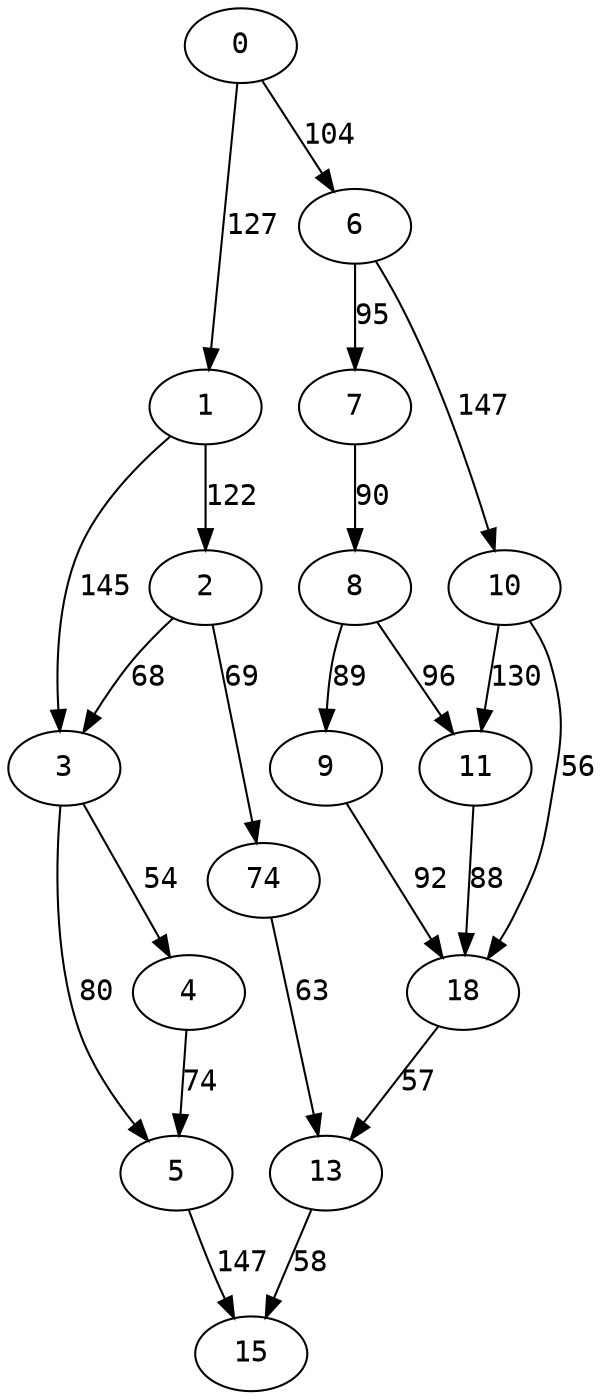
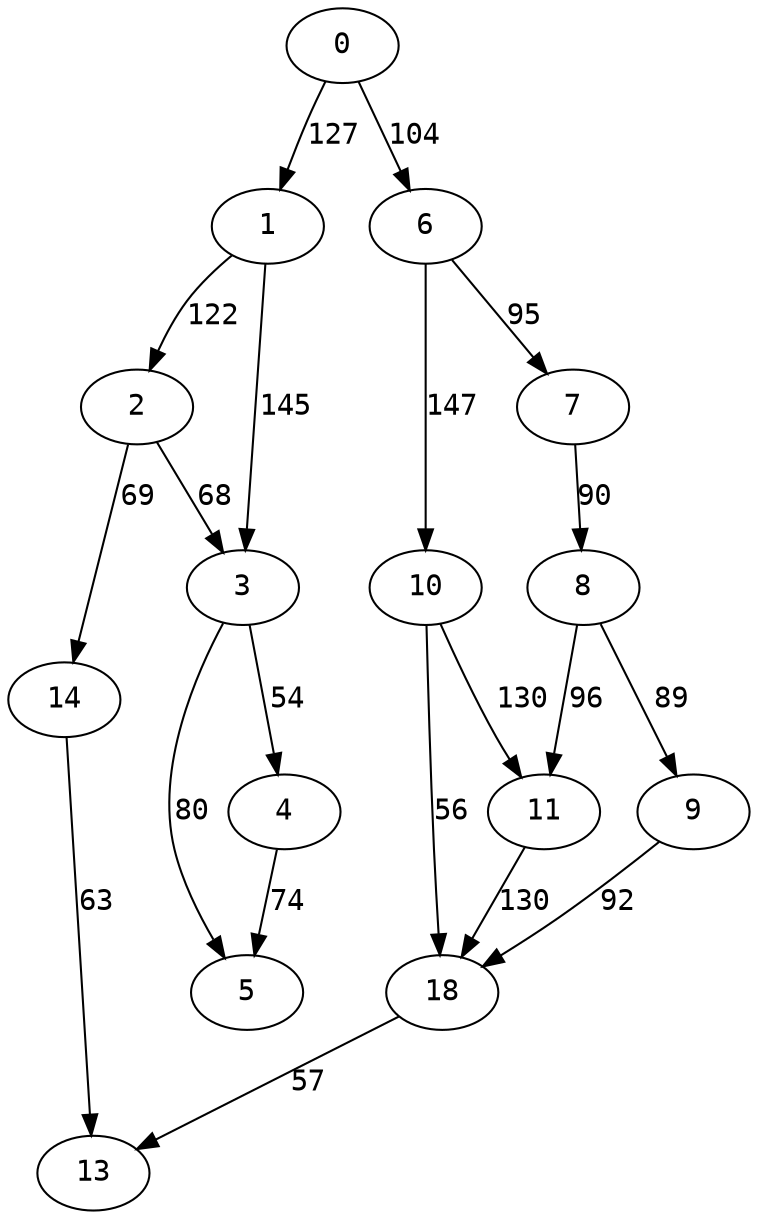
(264, 880) -> (64, 700)
(487, 880) -> (524, 902)
(251, 1354) -> none
